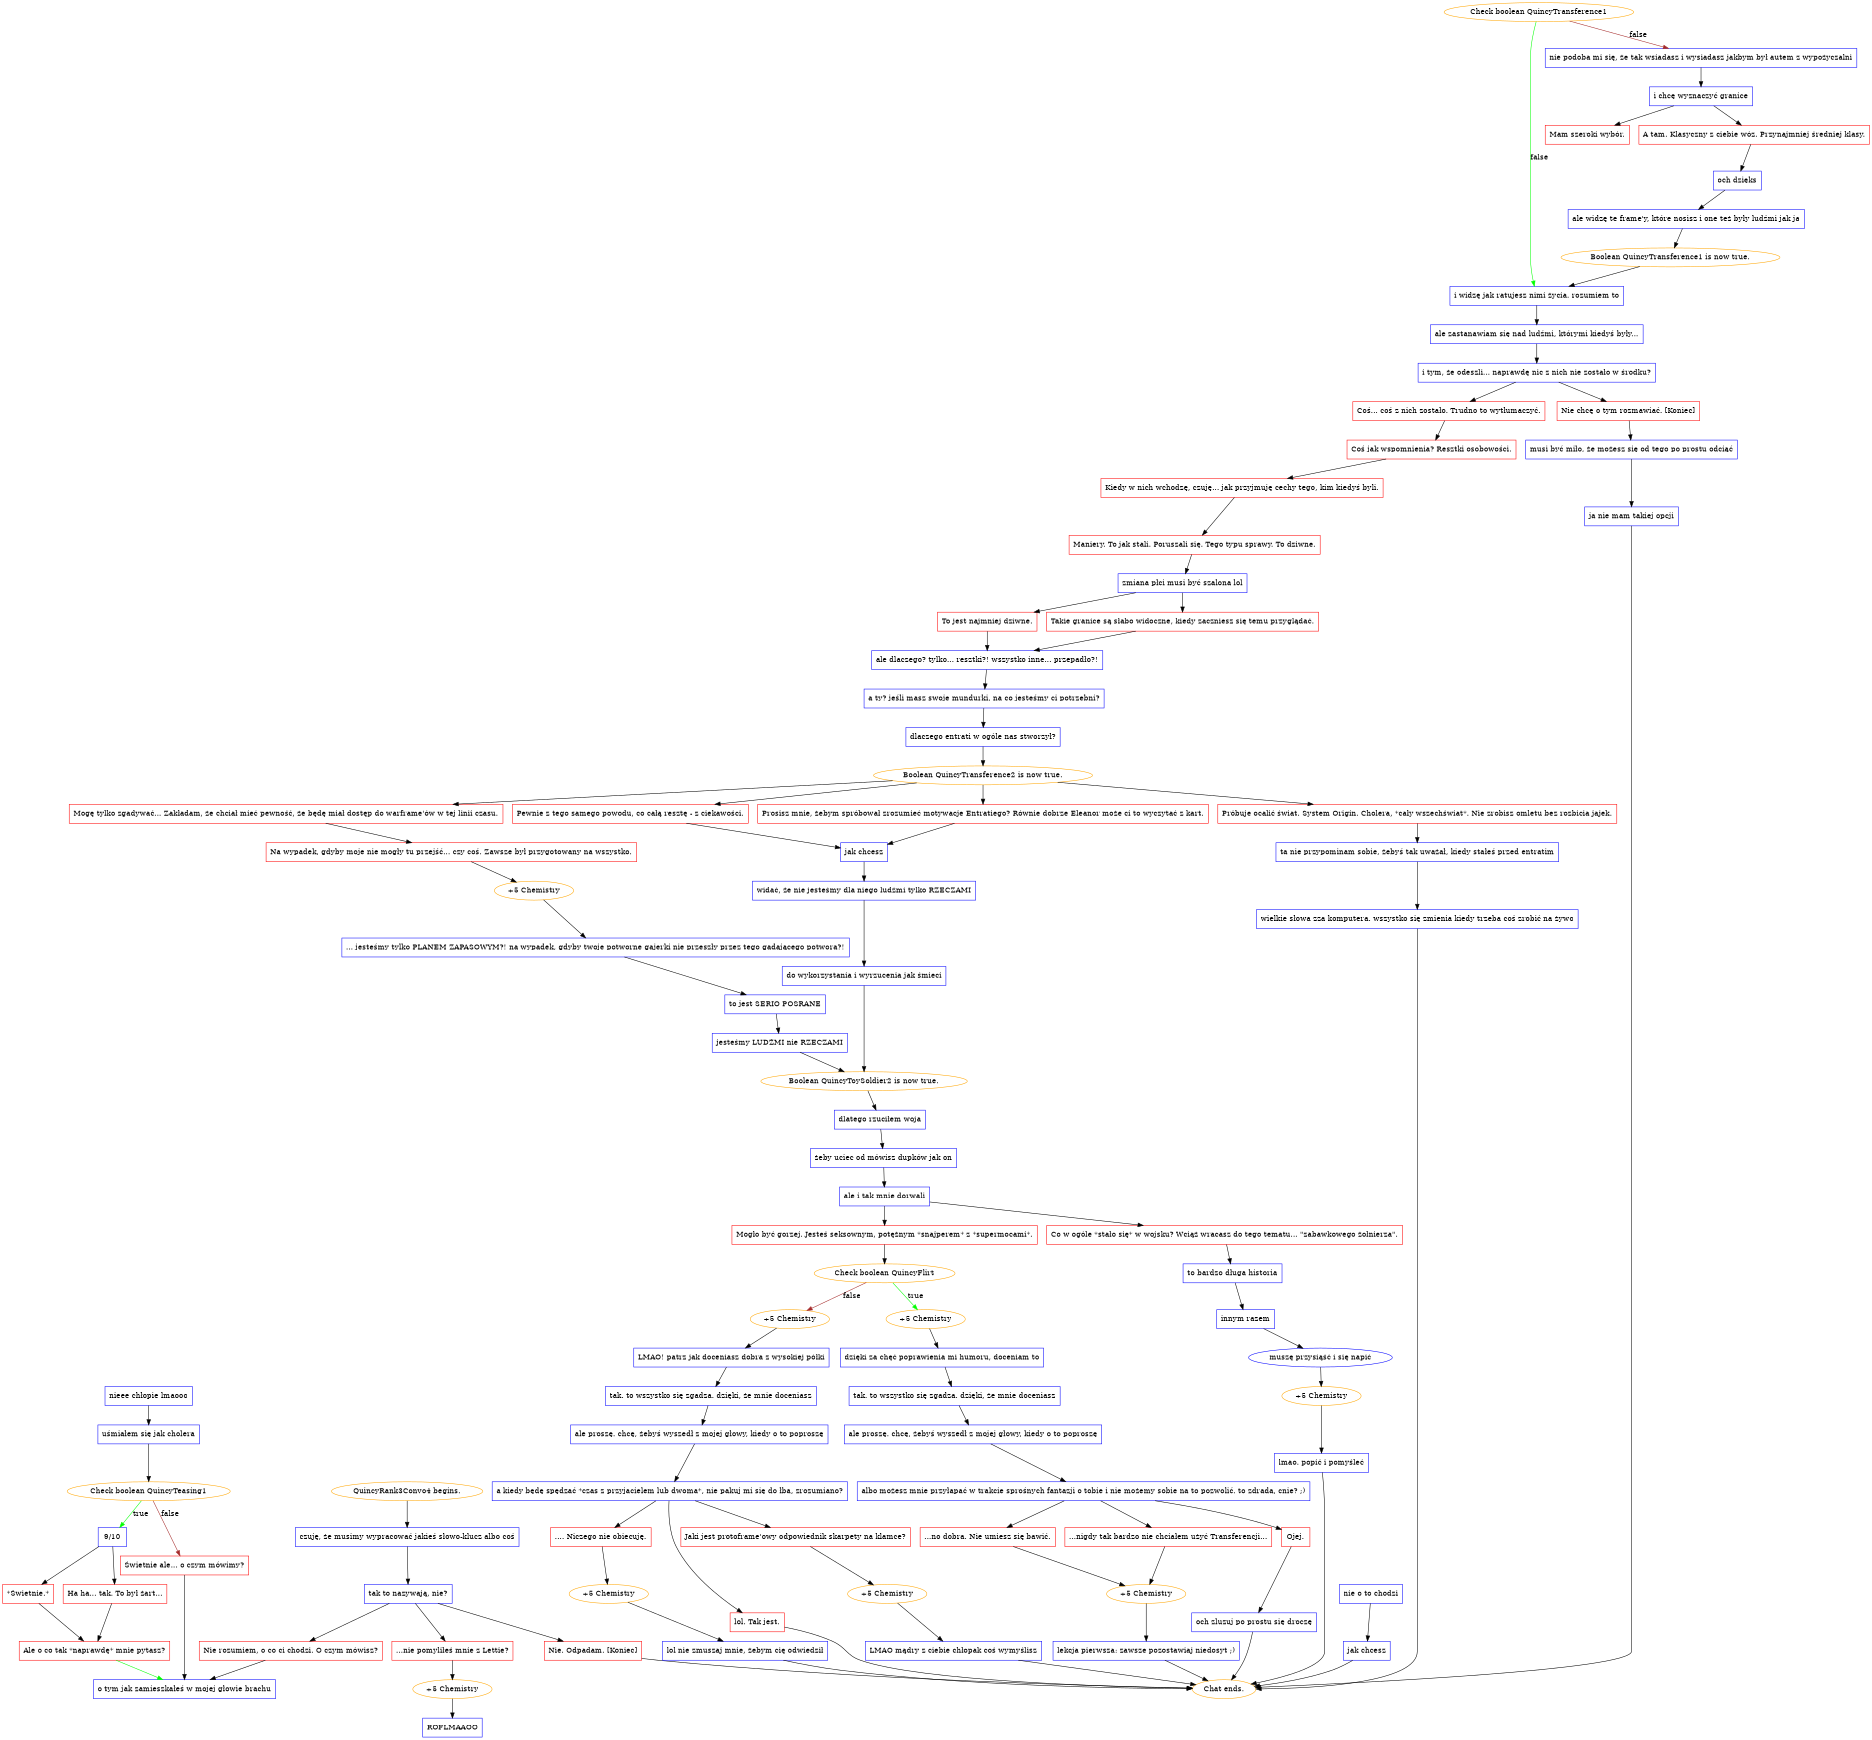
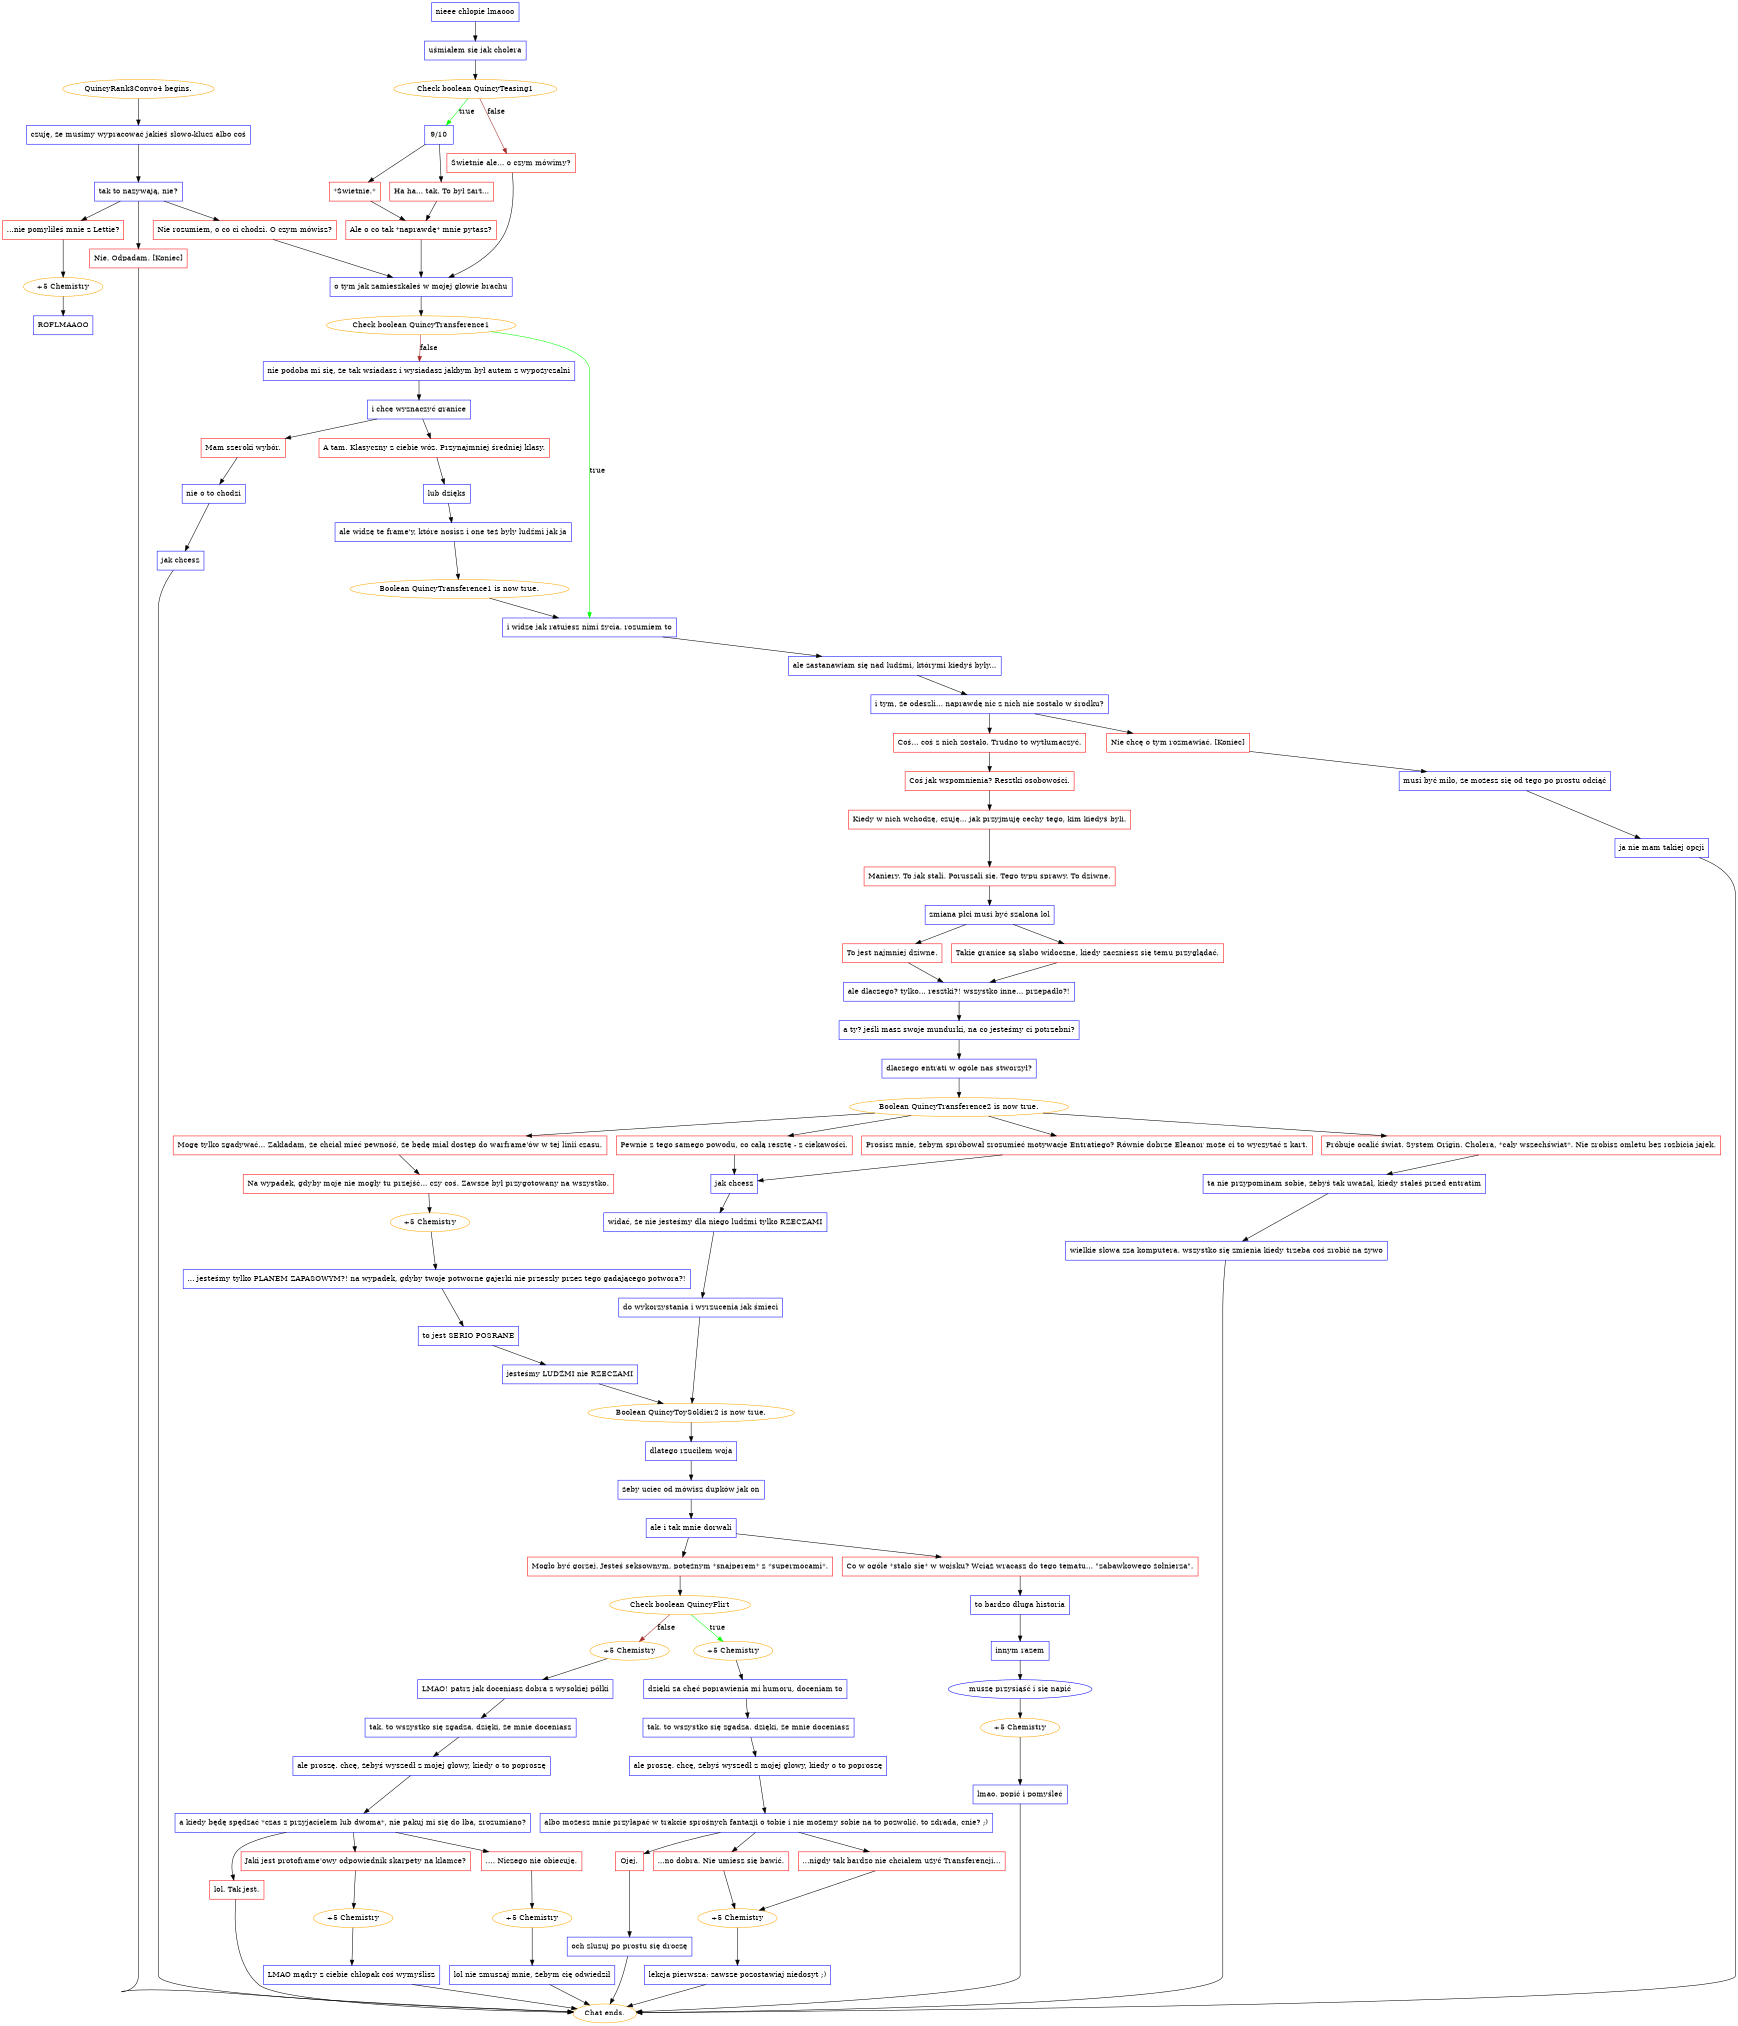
(1539, 158) -> (598, 471)
(1737, 181) -> (447, 494)
none -> (421, 303)
none -> (230, 469)
(137, 1669) -> (421, 256)
